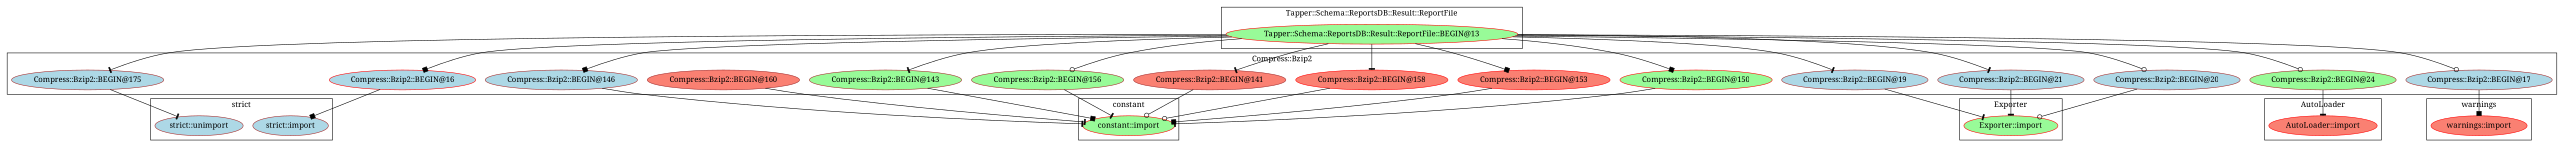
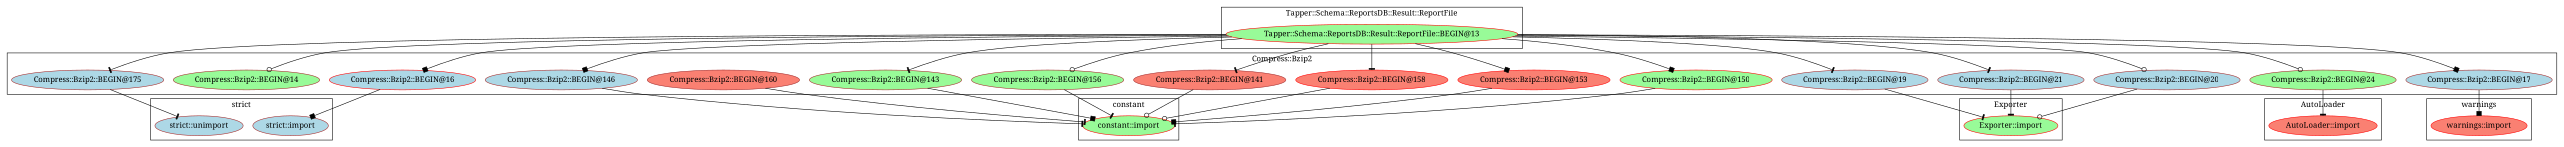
(2034, 39) -> (2034, 39)
none -> (246, 80)
